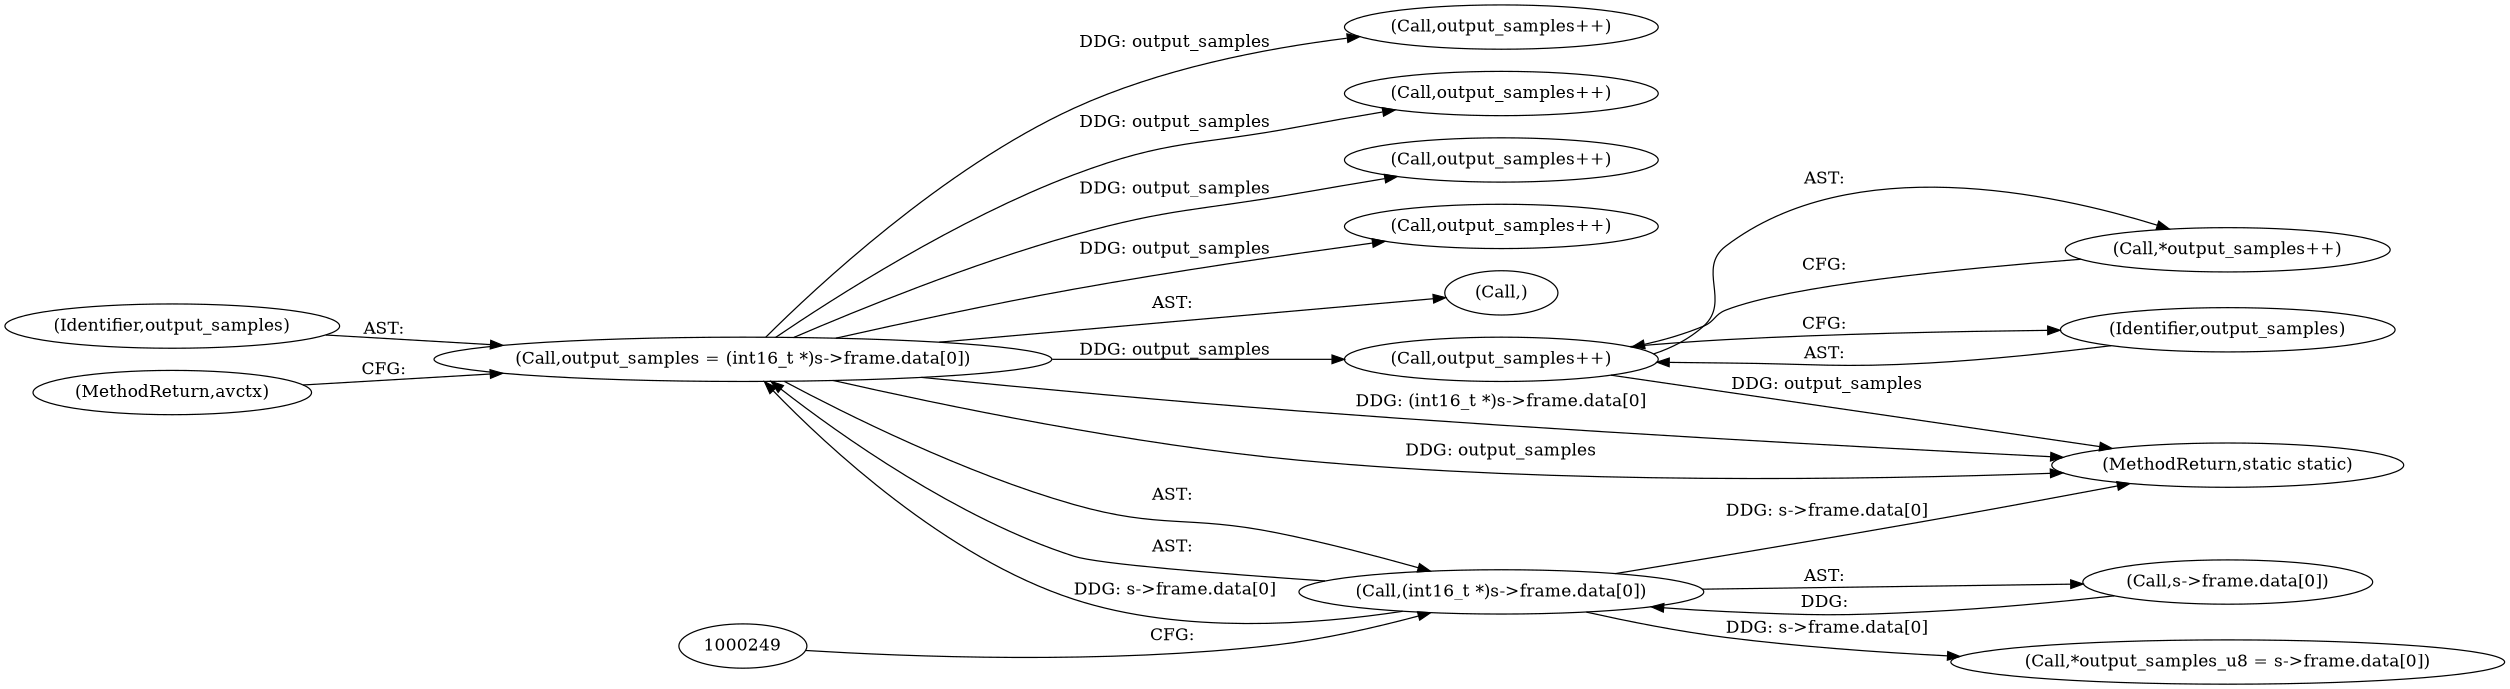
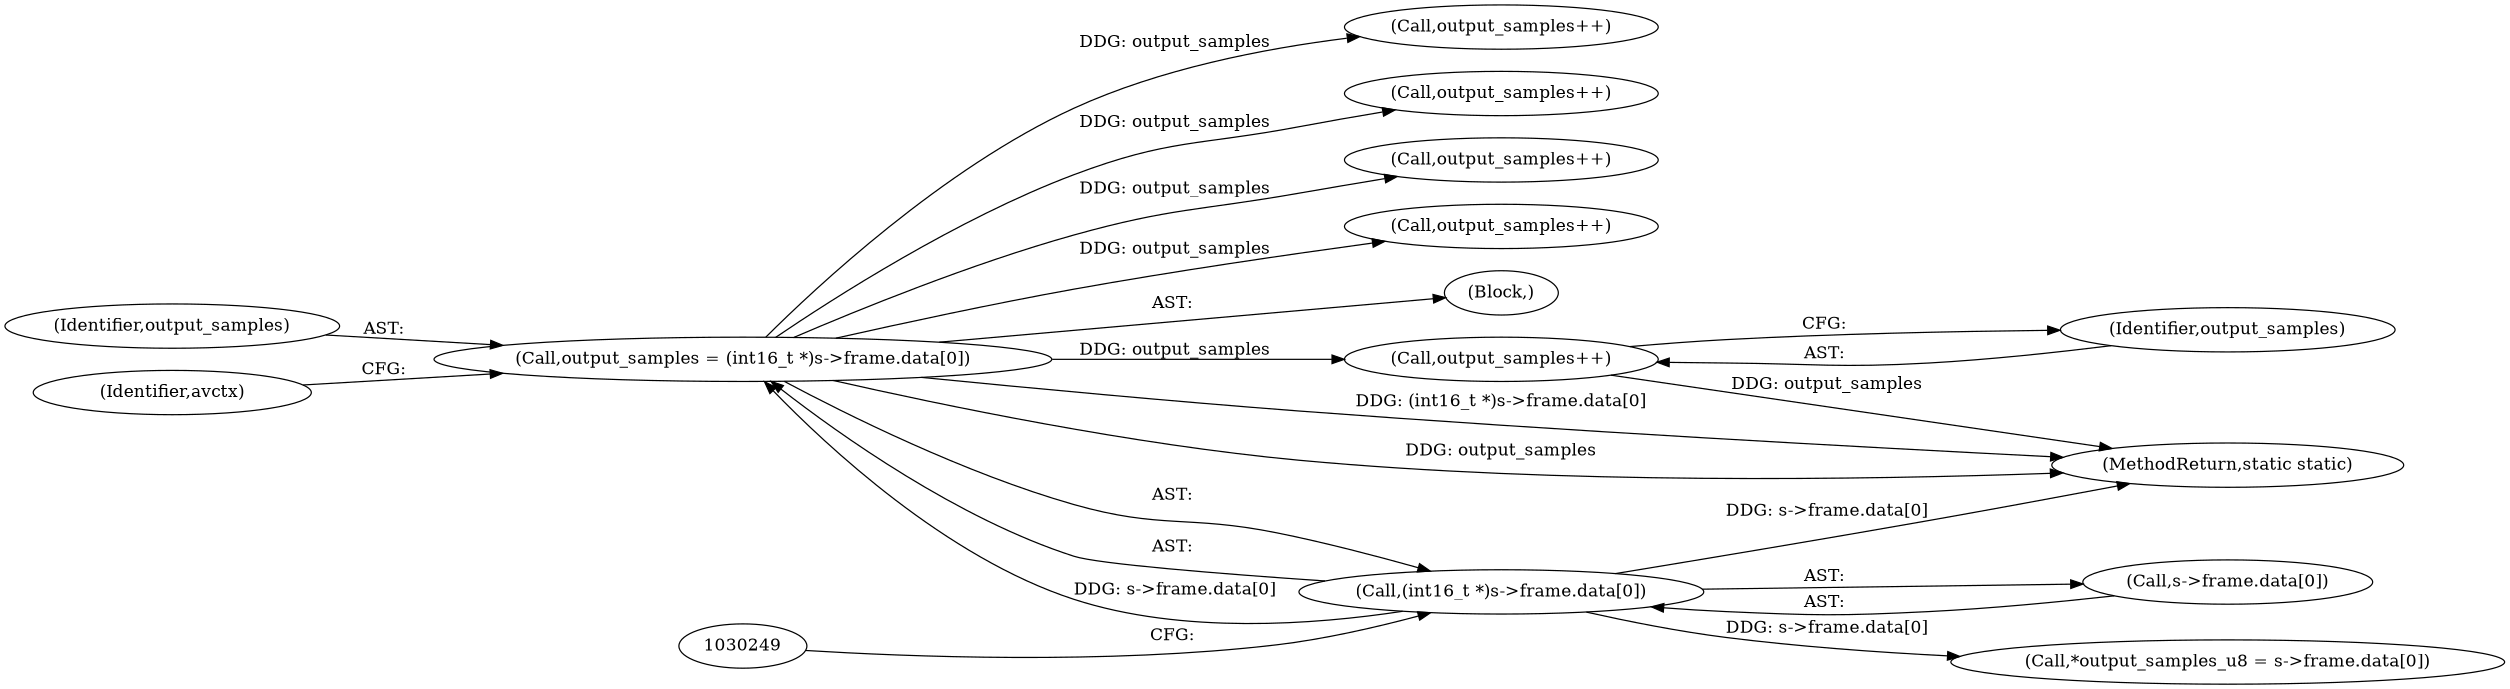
(2228, 250) -> none
(1501, 293) -> (1501, 293)
(172, 393) -> (172, 393)
(1827, 602) -> (1827, 602)
(743, 646) -> (743, 646)
